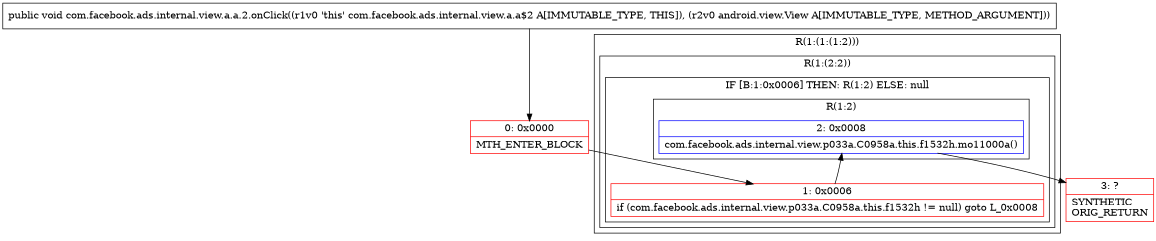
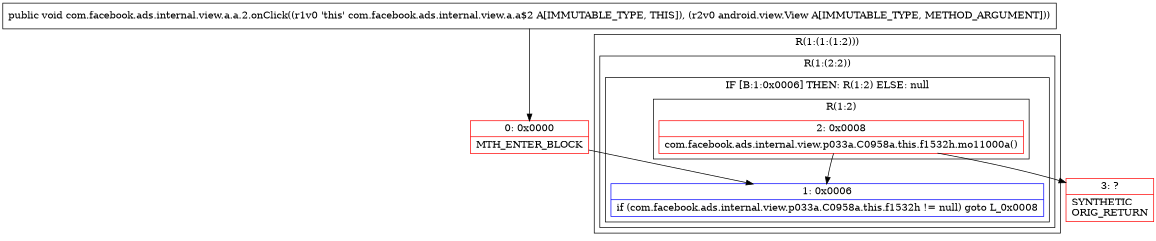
(841, 137) -> (841, 137)
(838, 172) -> (830, 165)
(827, 200) -> (827, 200)
